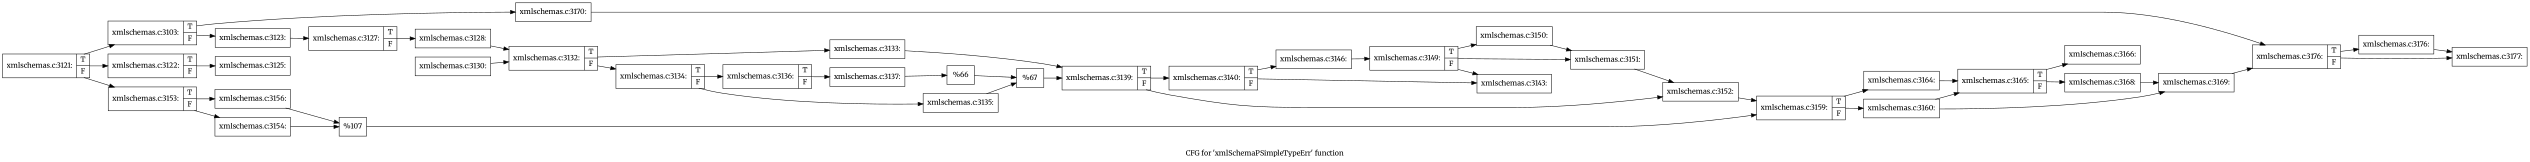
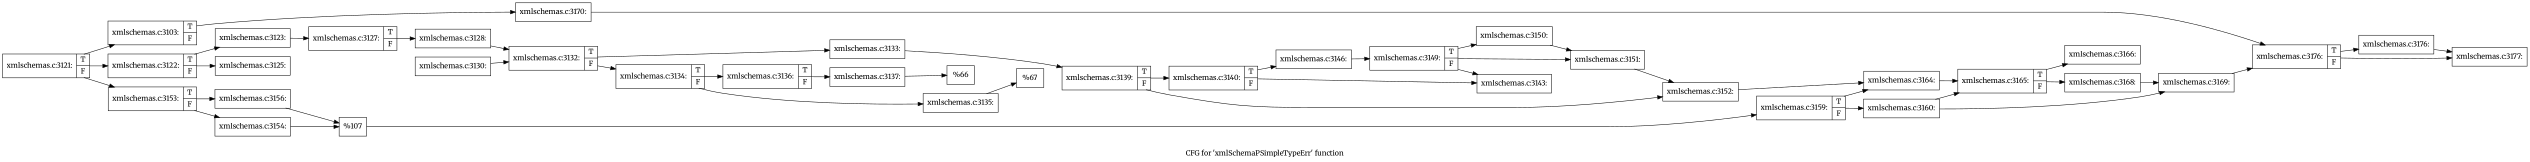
(203, 36) -> (205, 51)
(993, 76) -> none
(1050, 78) -> none
(1745, 99) -> (1798, 86)
